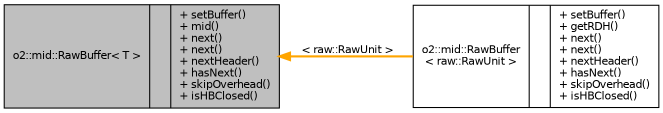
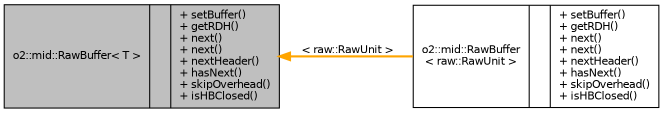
(199, 27) -> (209, 27)
